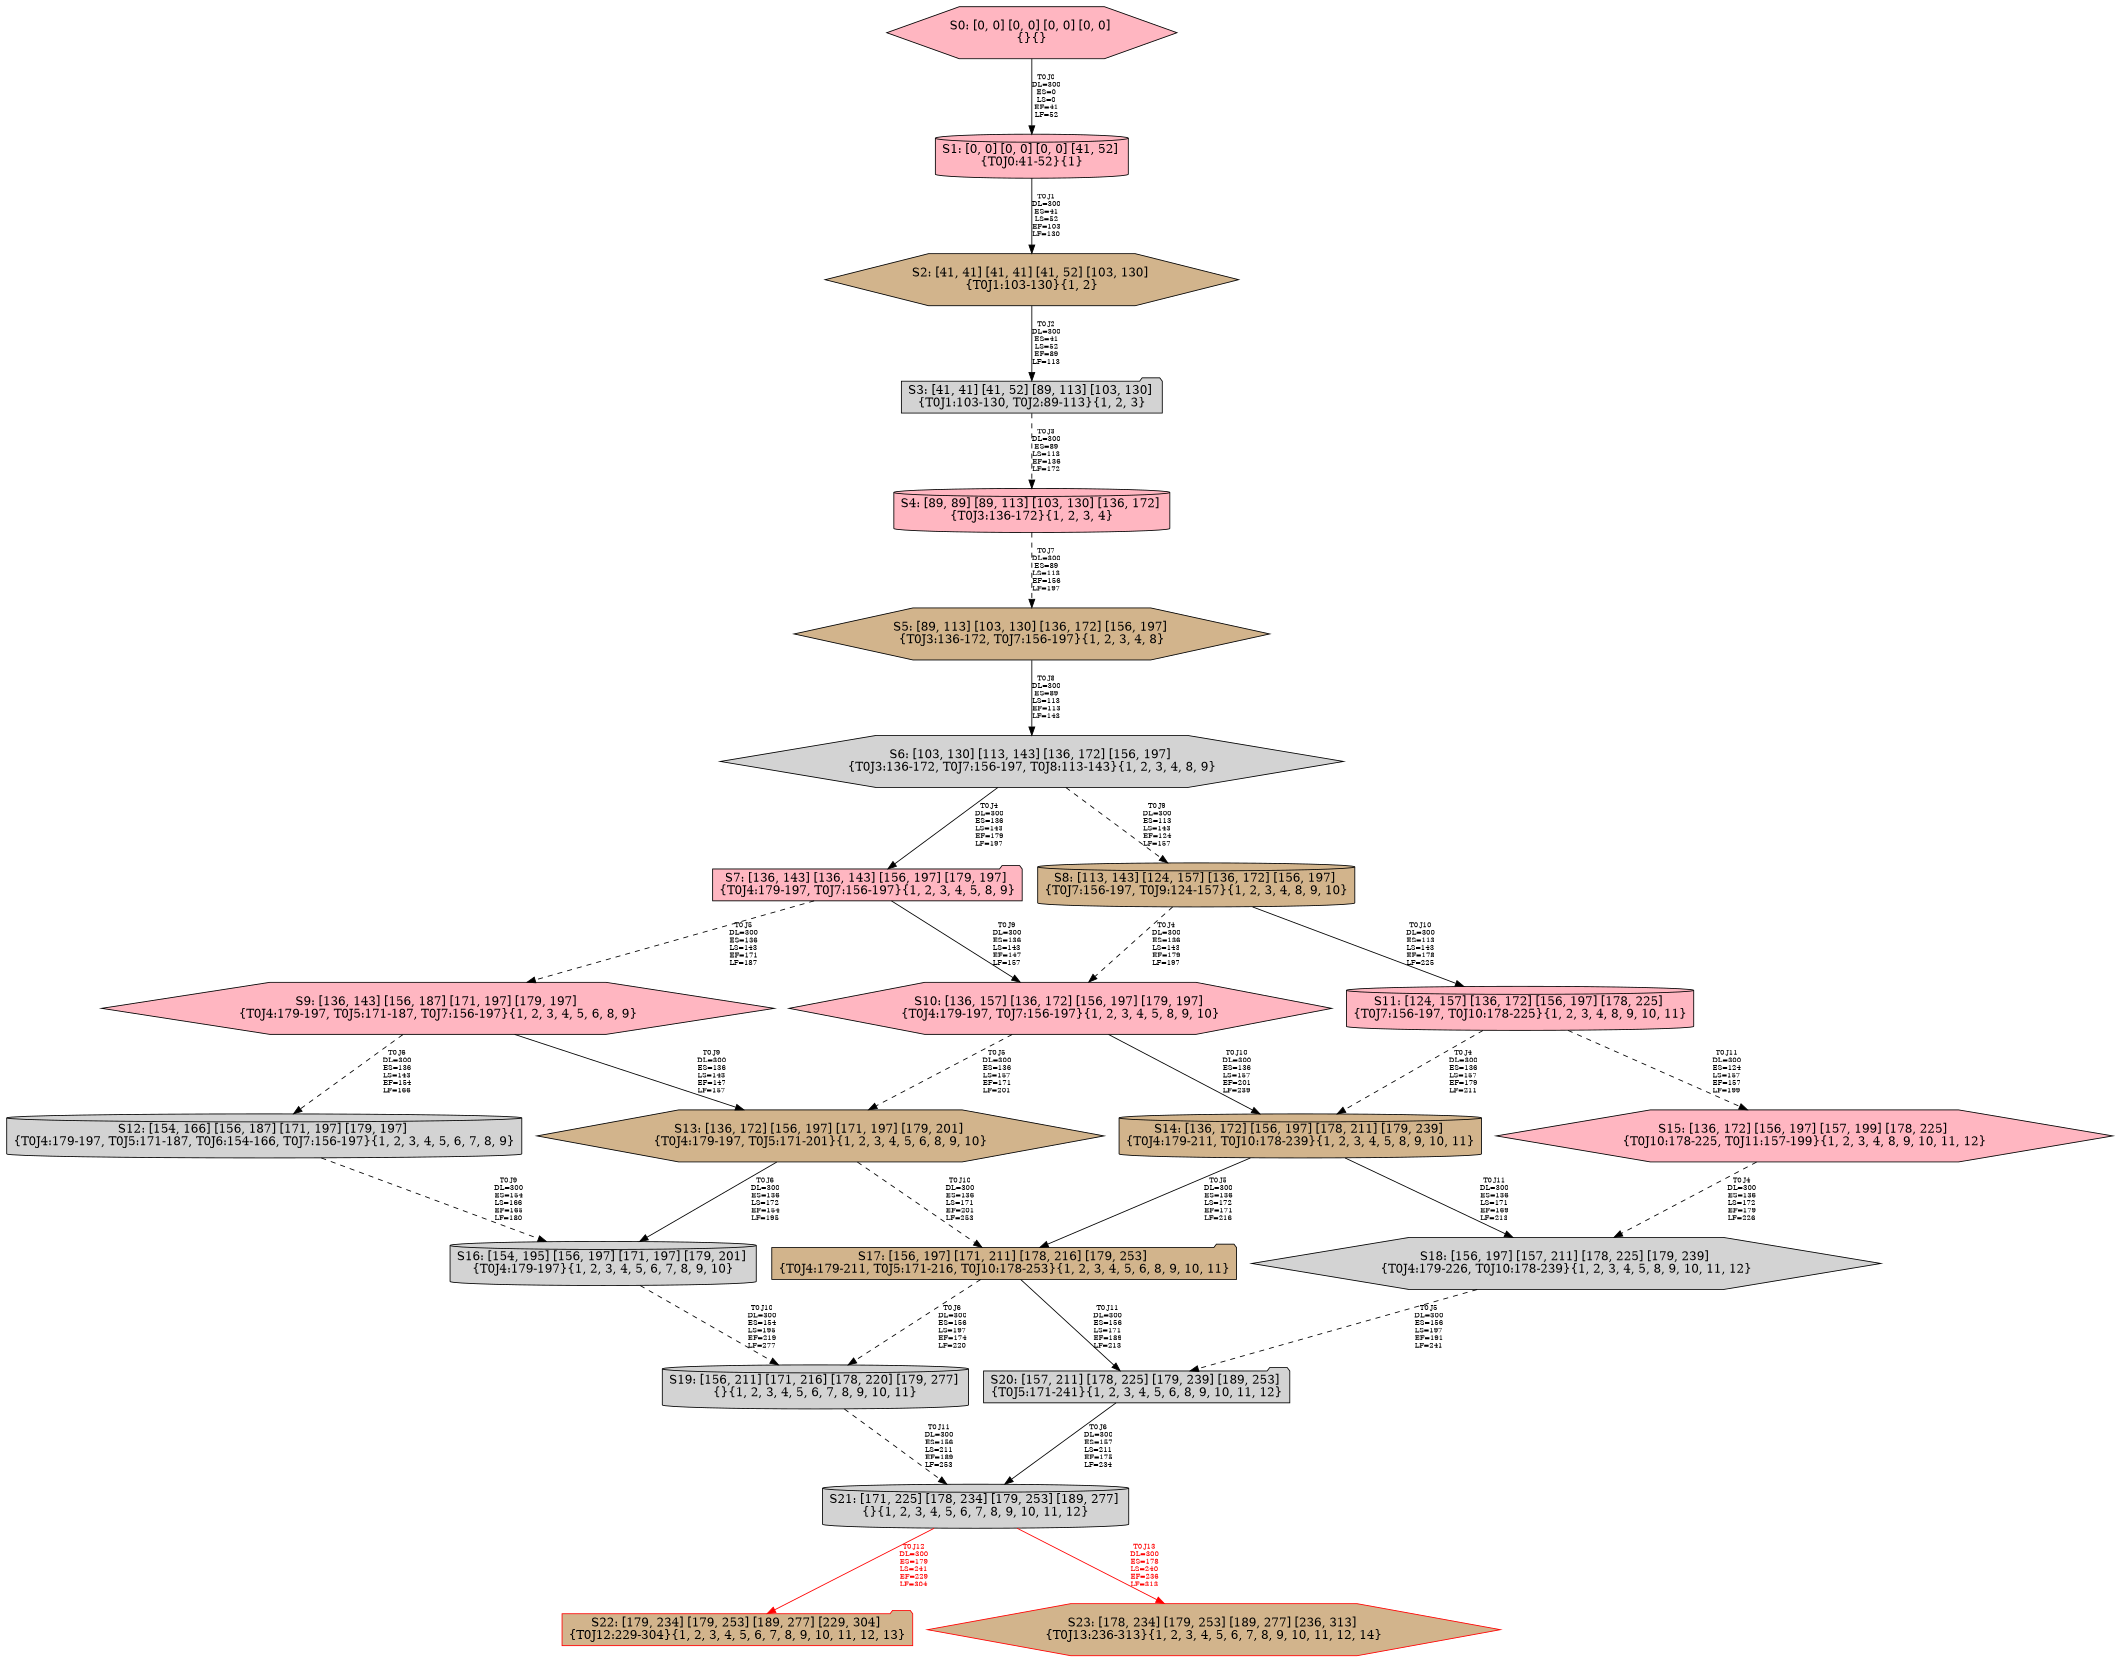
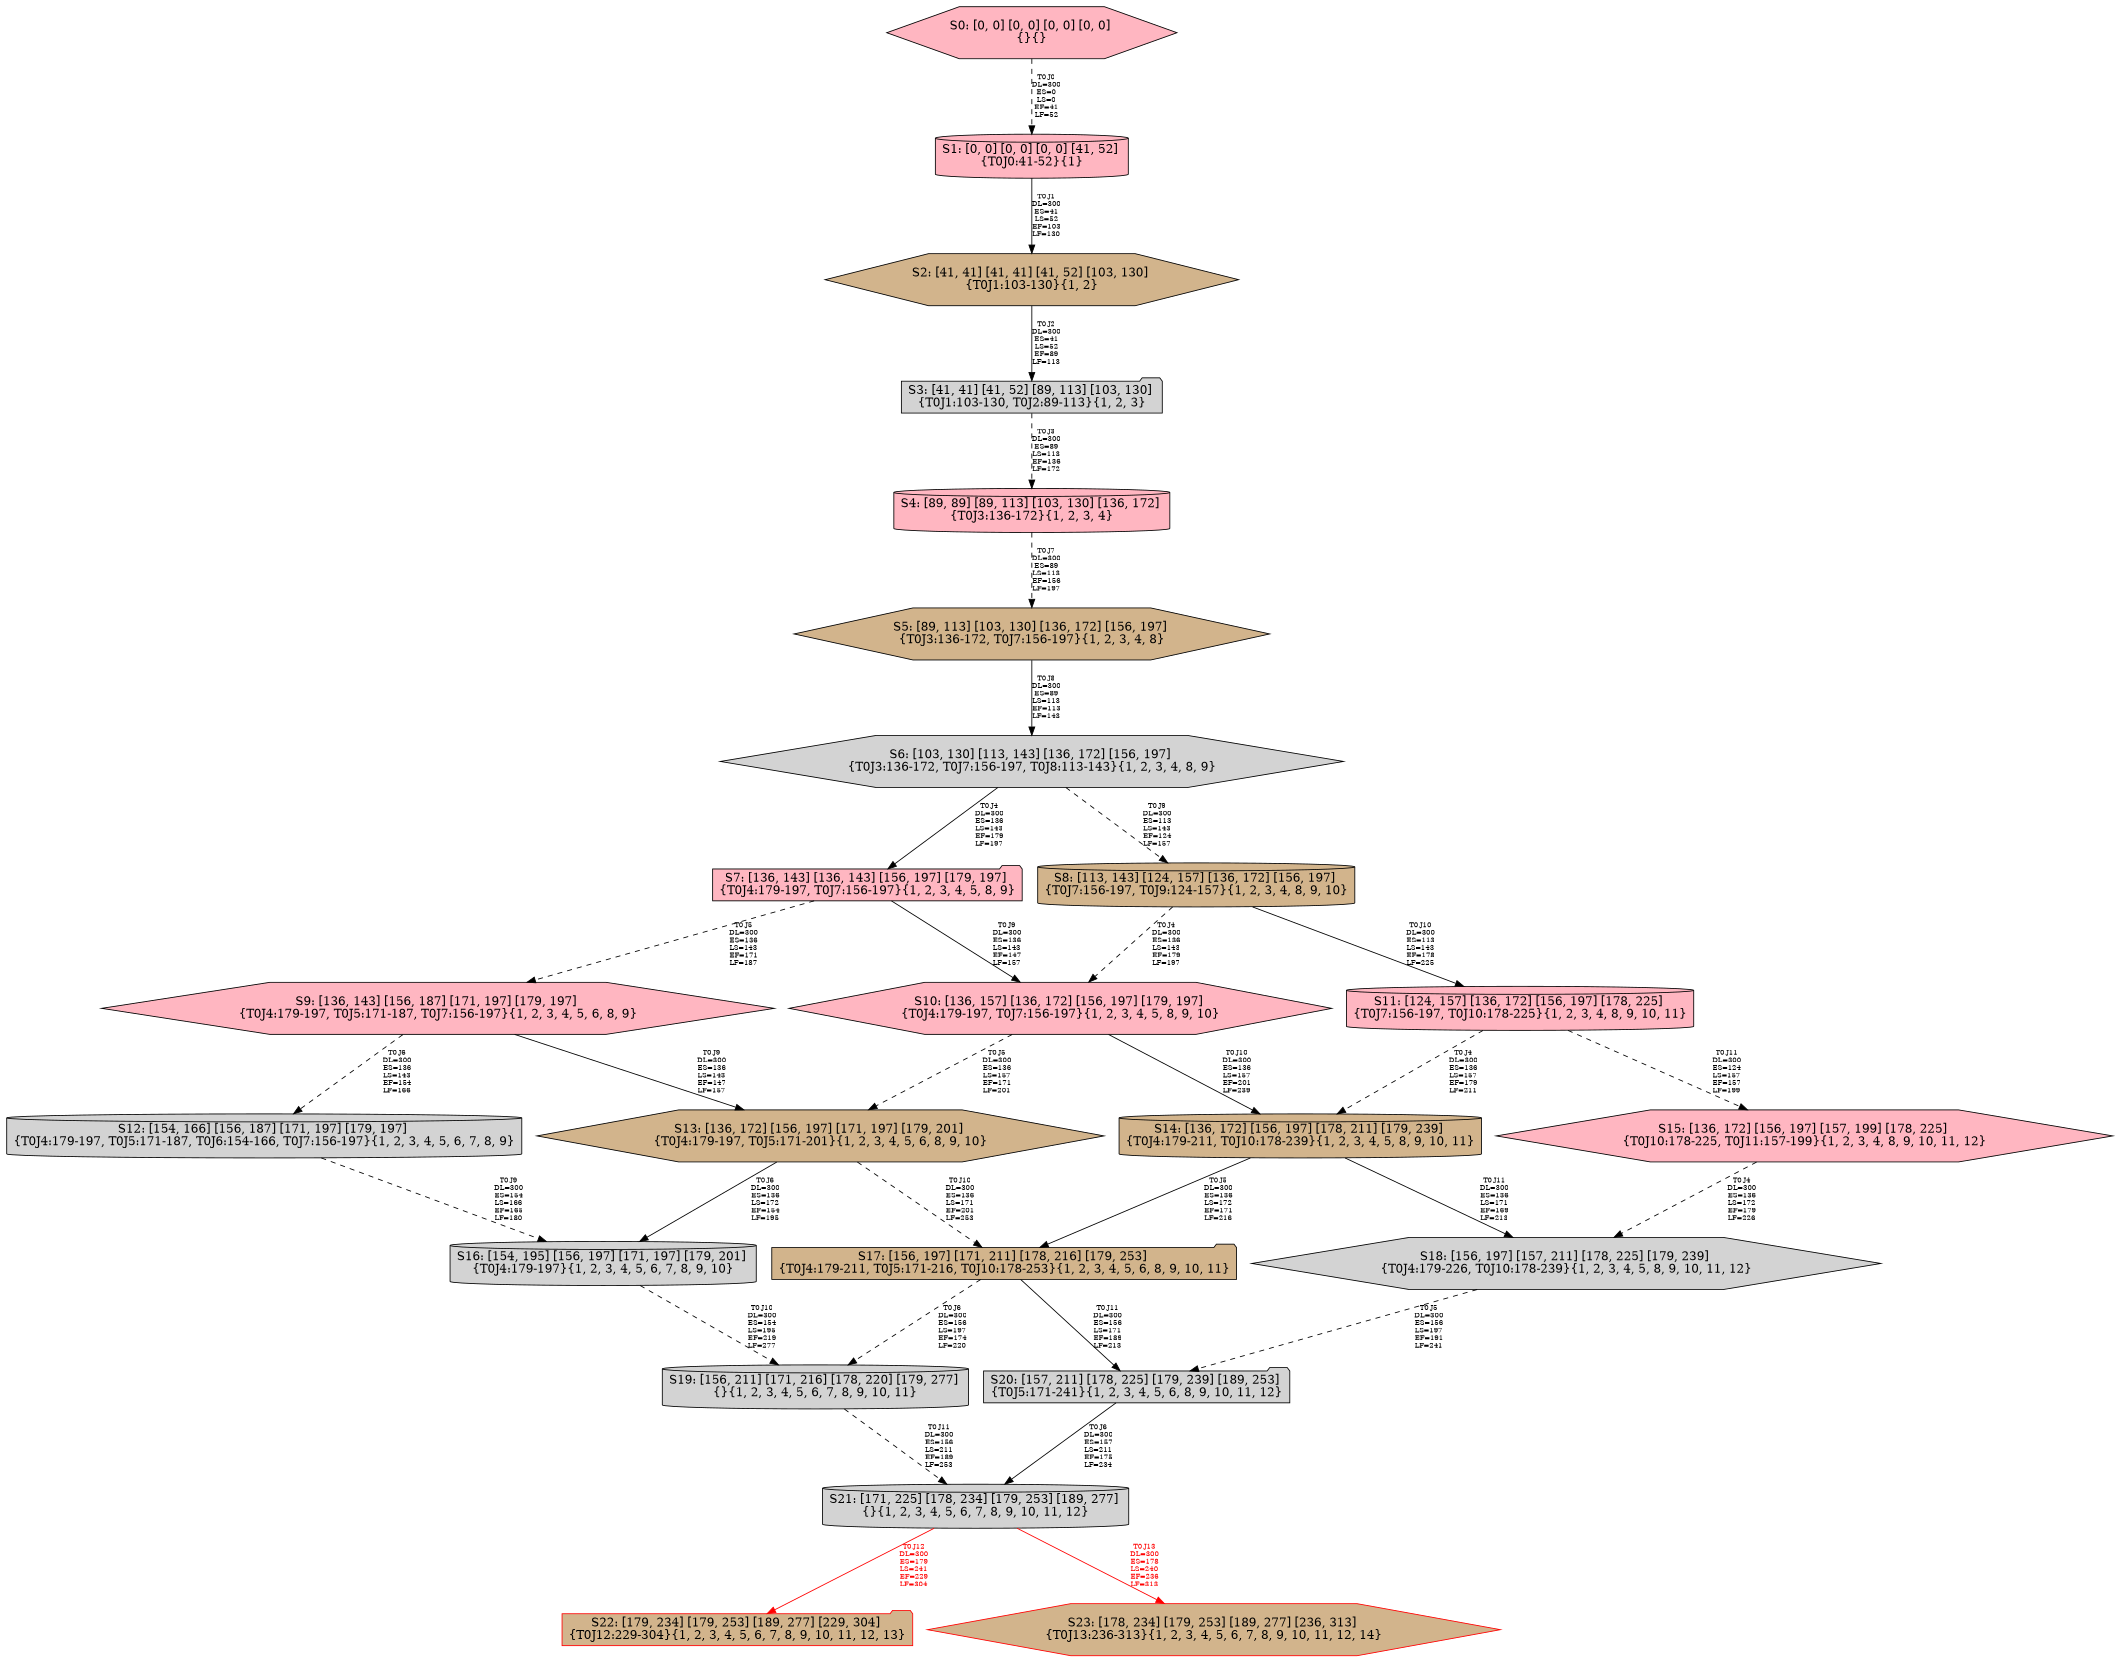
(1032, 92) -> (1032, 92)
